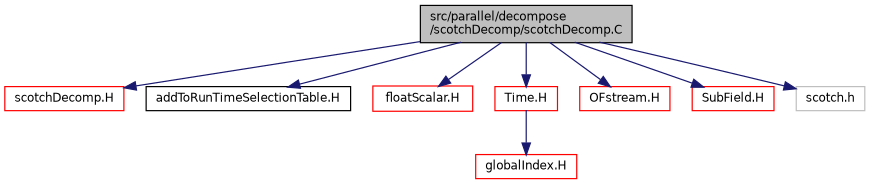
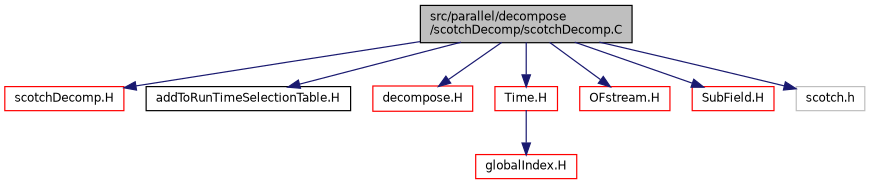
(423, 99) -> (423, 99)
